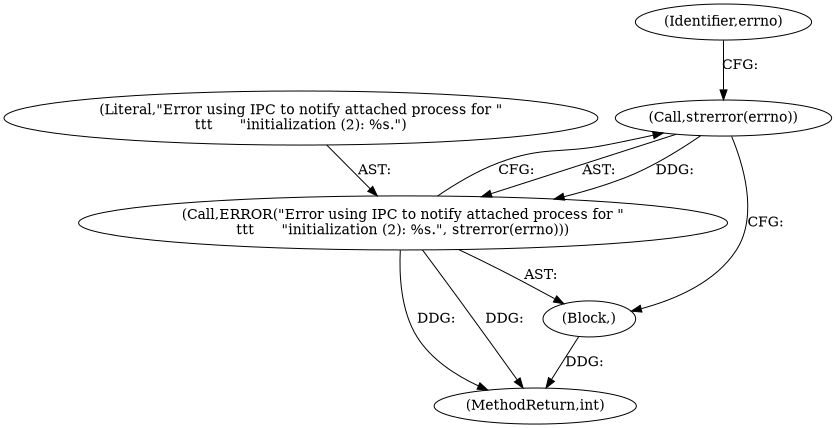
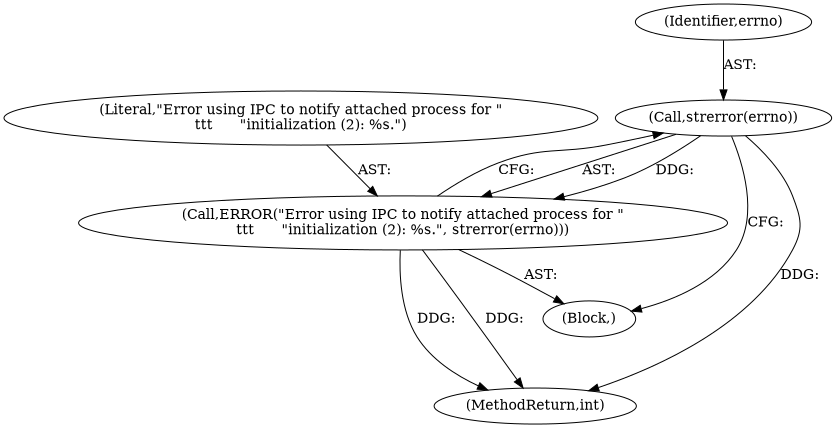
(743, 66) -> (743, 66)
(565, 358) -> (760, 294)
